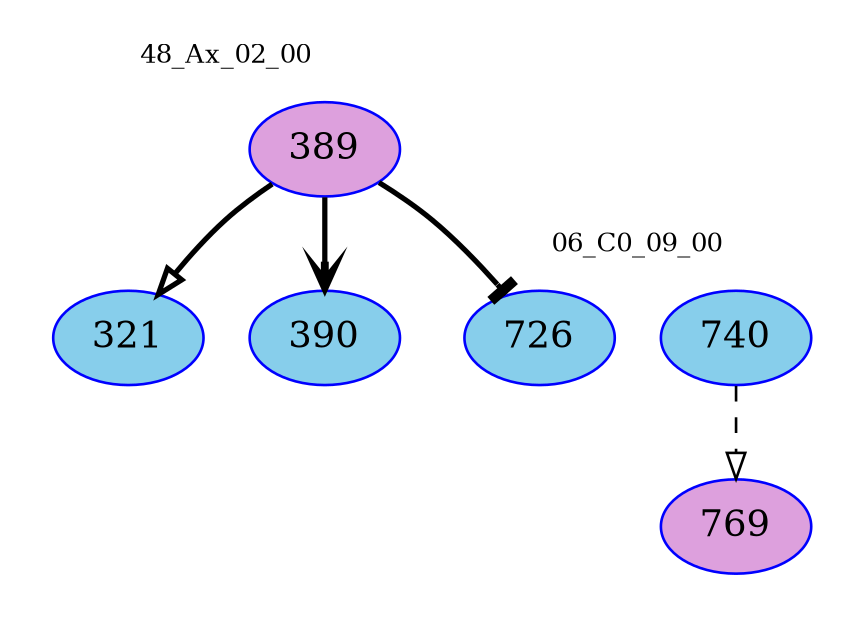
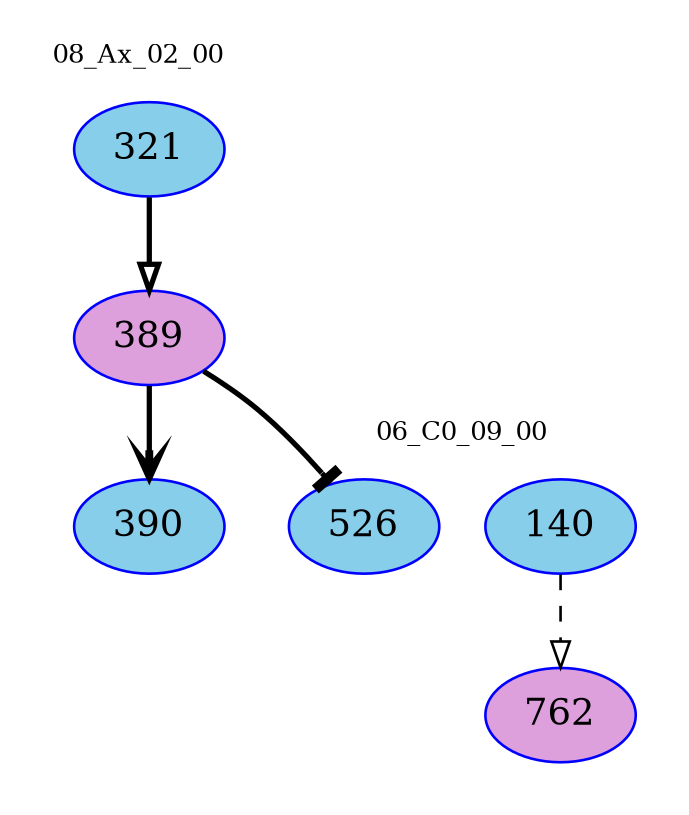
(227, 56) -> (139, 56)
(220, 225) -> (149, 231)
(540, 338) -> (364, 527)
(736, 338) -> (561, 527)
(736, 527) -> (561, 715)
